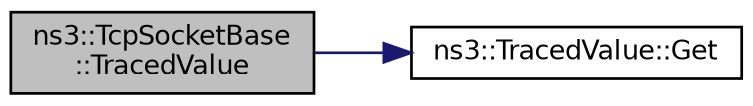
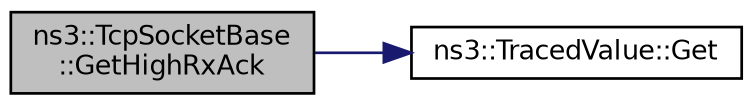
(162, 53) -> (162, 53)
